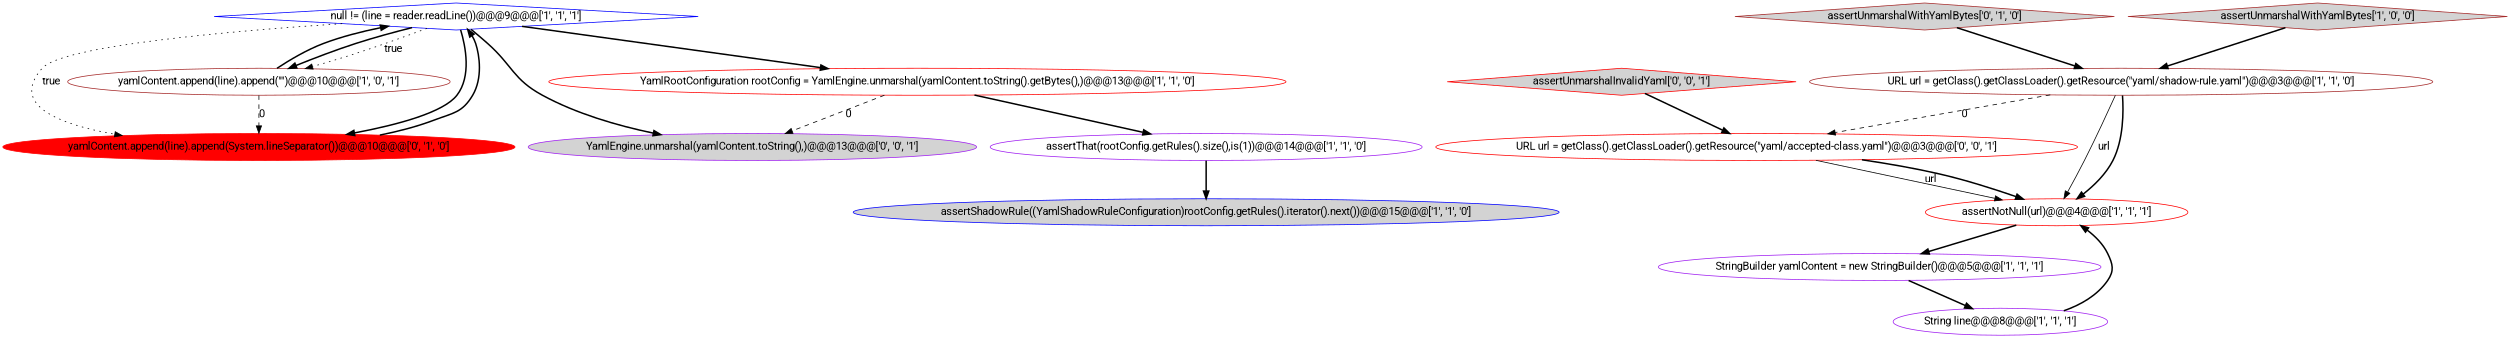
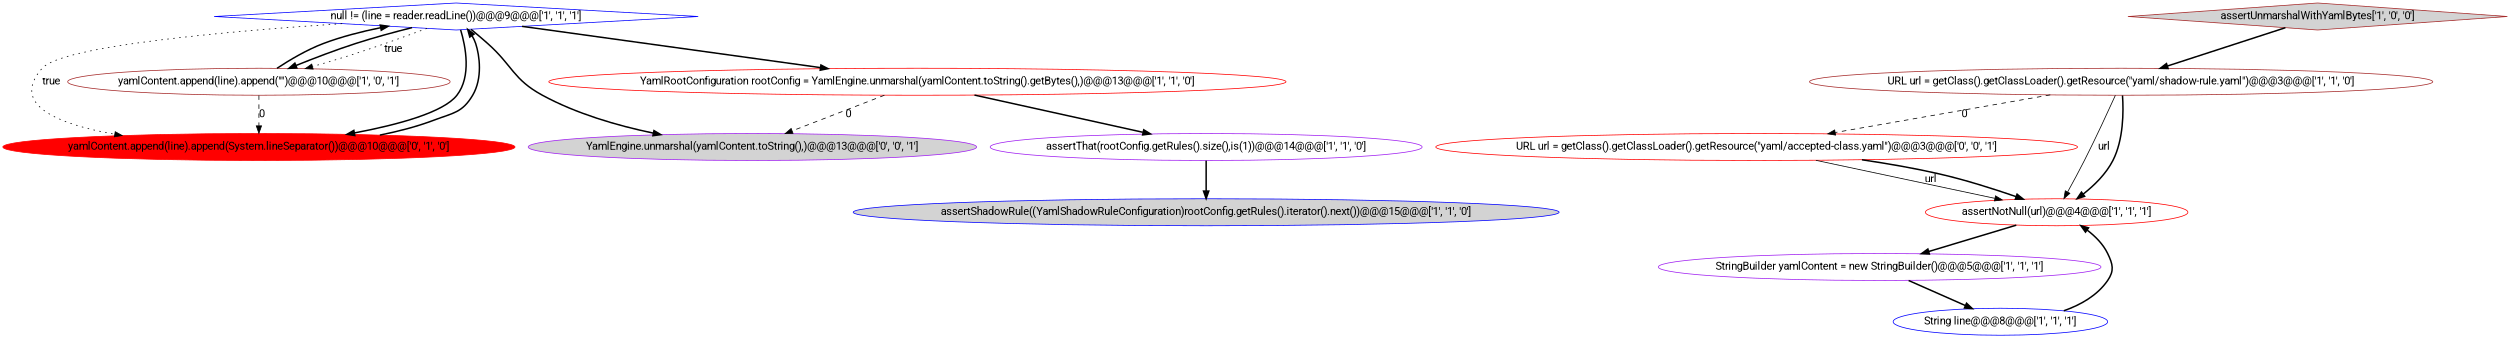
(1925, 16) -> none
(1622, 82) -> none
(2000, 322) -> (2000, 322)
